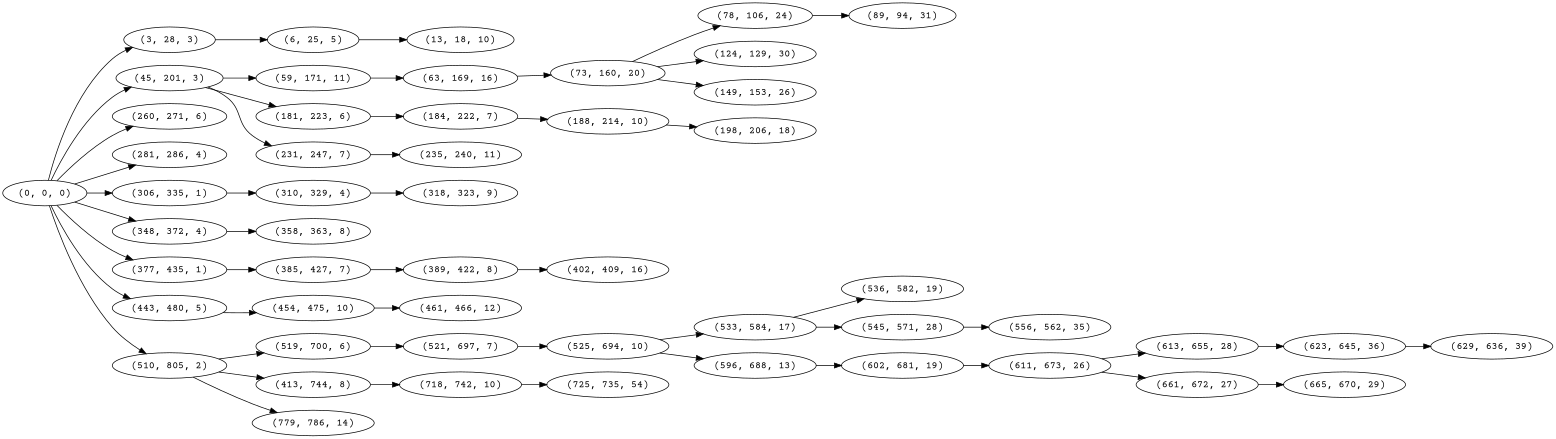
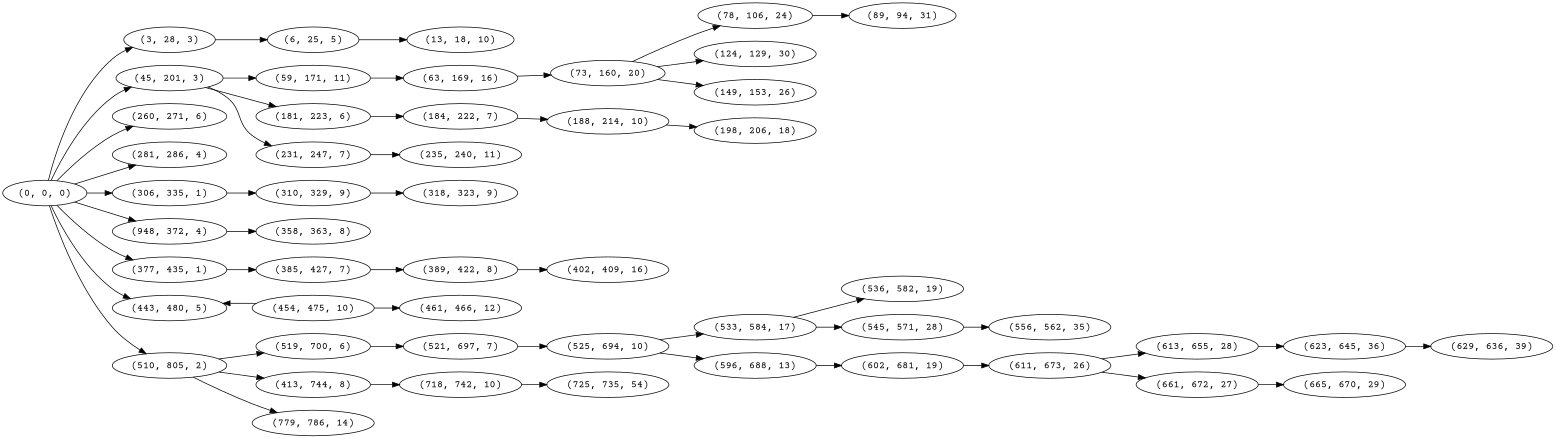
(313, 193) -> (313, 193)
(170, 231) -> (170, 231)
(236, 313) -> (243, 303)
